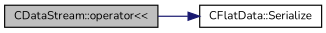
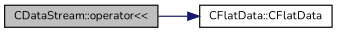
(261, 16) -> (266, 16)
